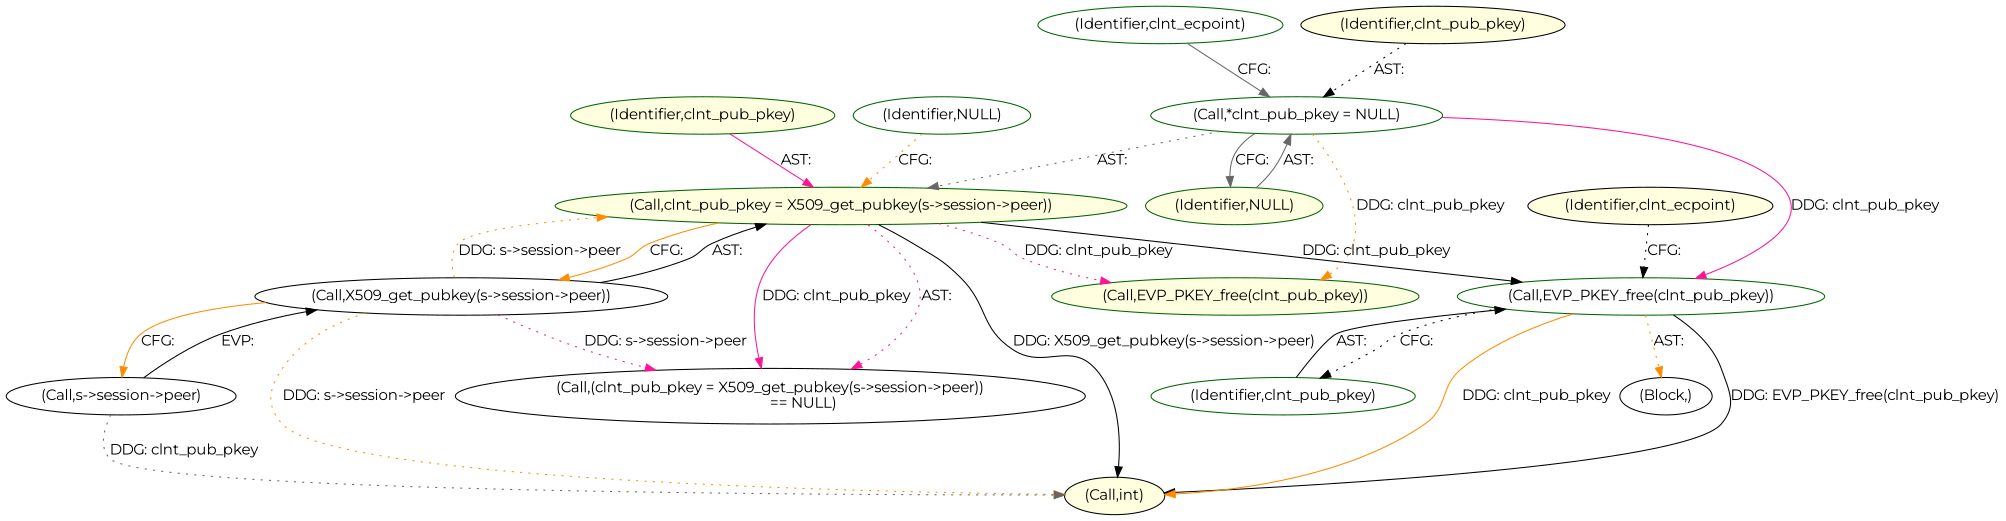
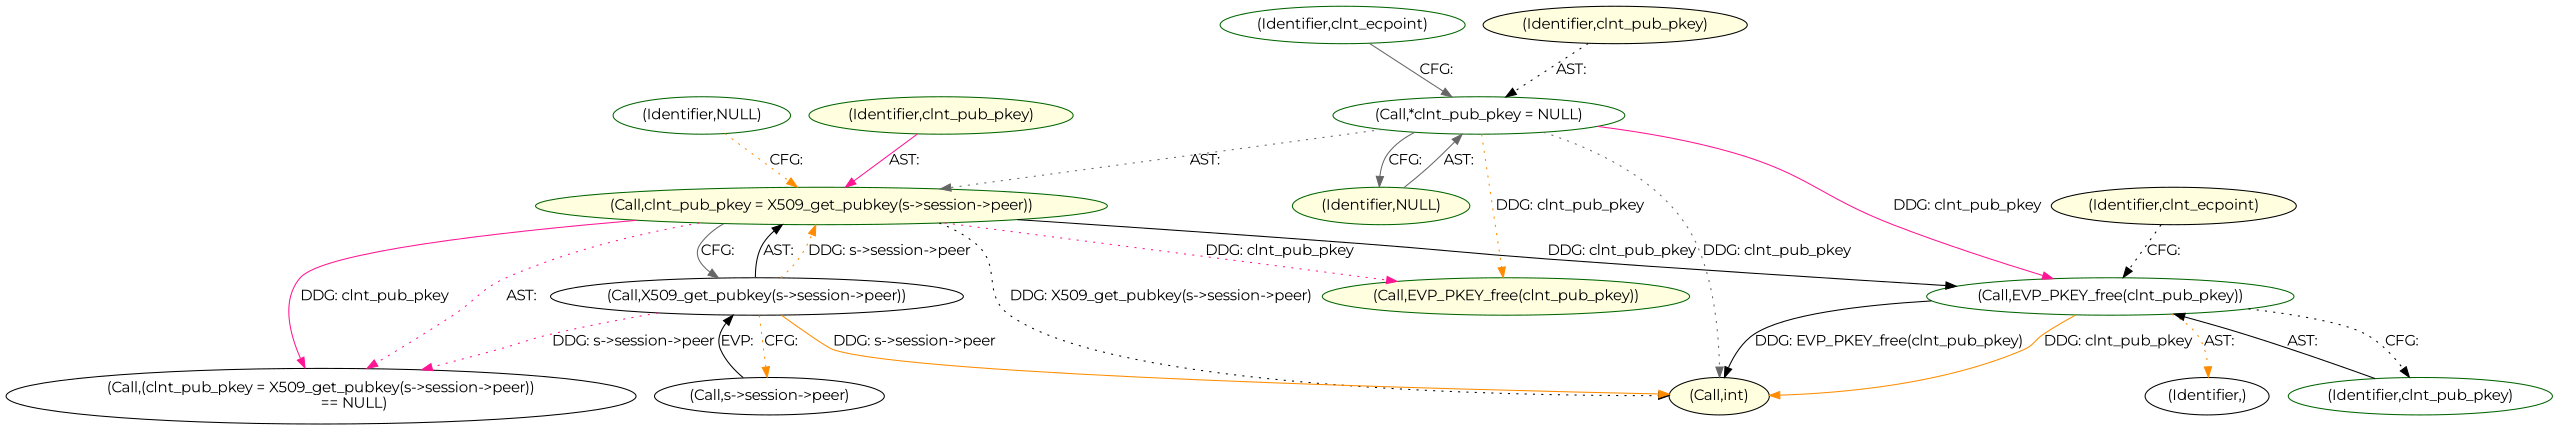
(642, 247) -> (700, 245)
(183, 316) -> (763, 341)
(1014, 350) -> (1229, 374)
(1666, 396) -> (2207, 396)
(584, 477) -> (1214, 380)
(558, 490) -> (1678, 215)
